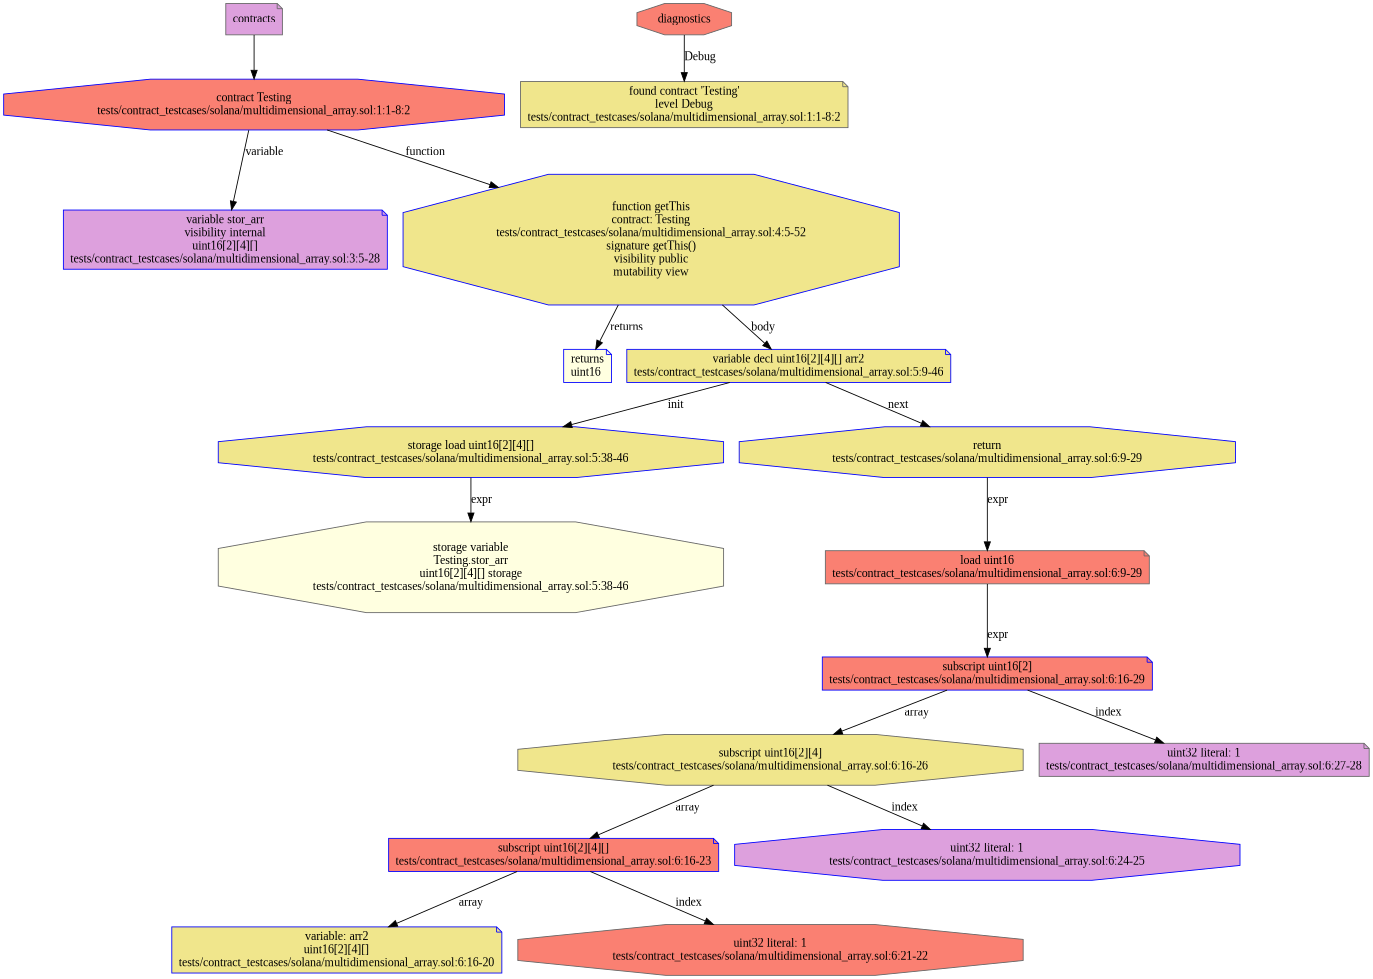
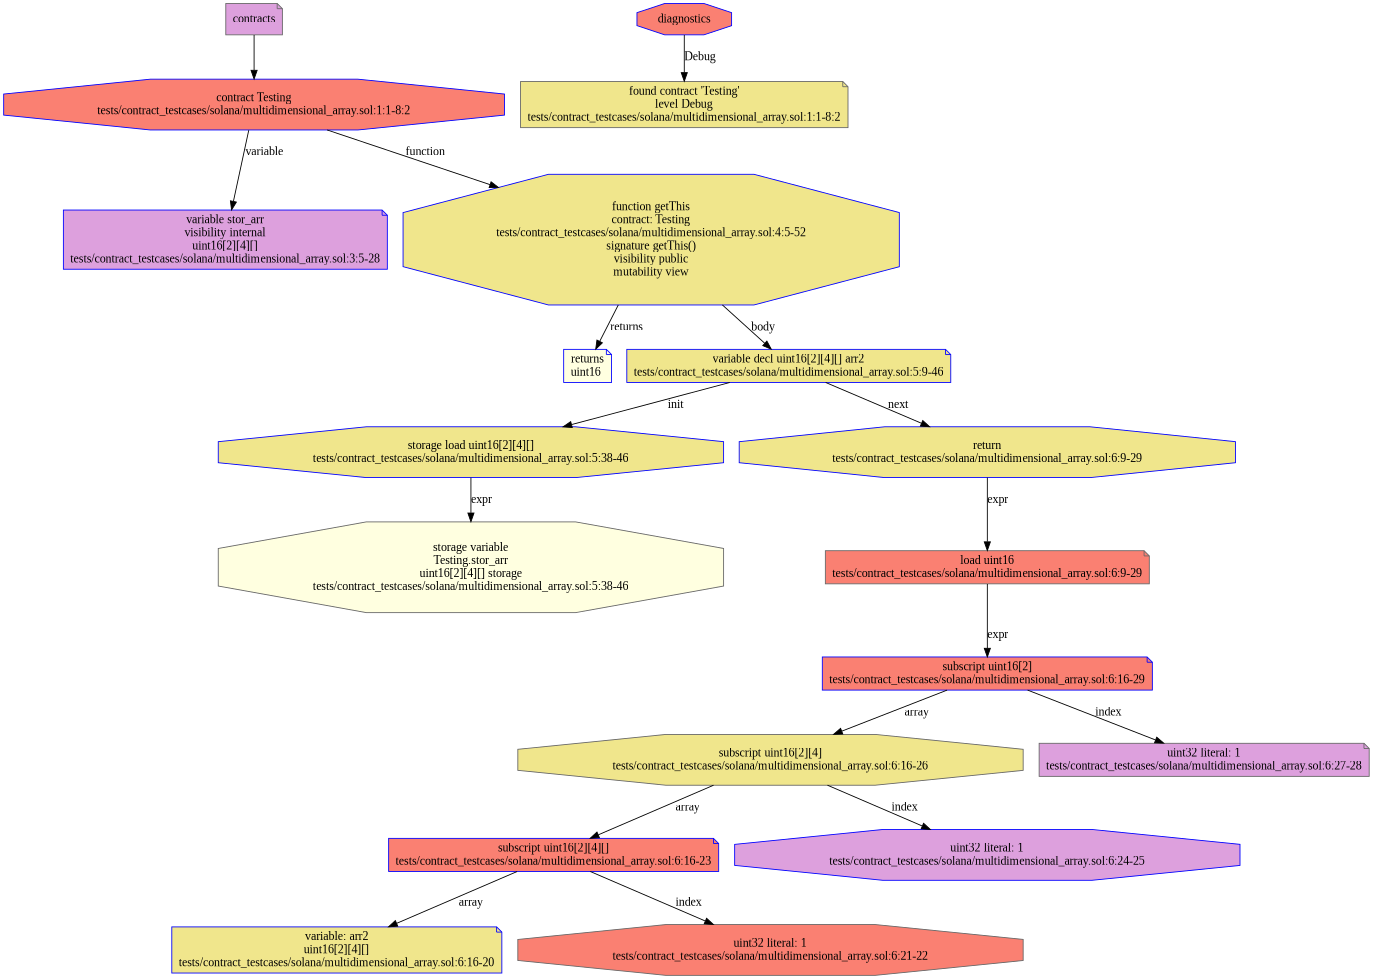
(684, 19) -> (684, 19)
